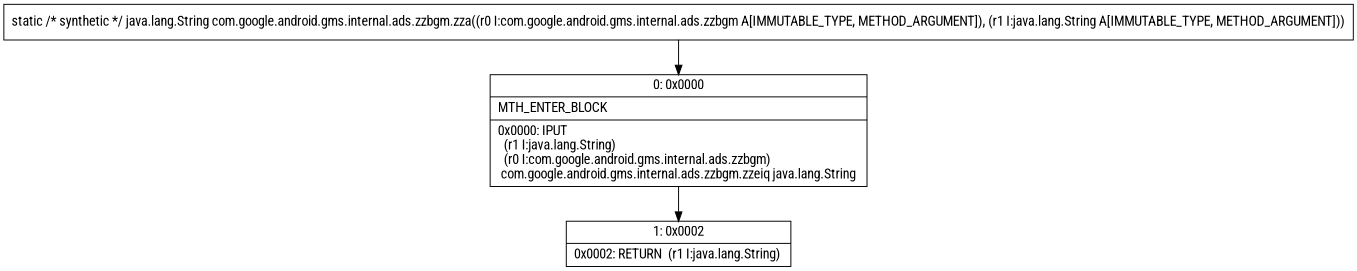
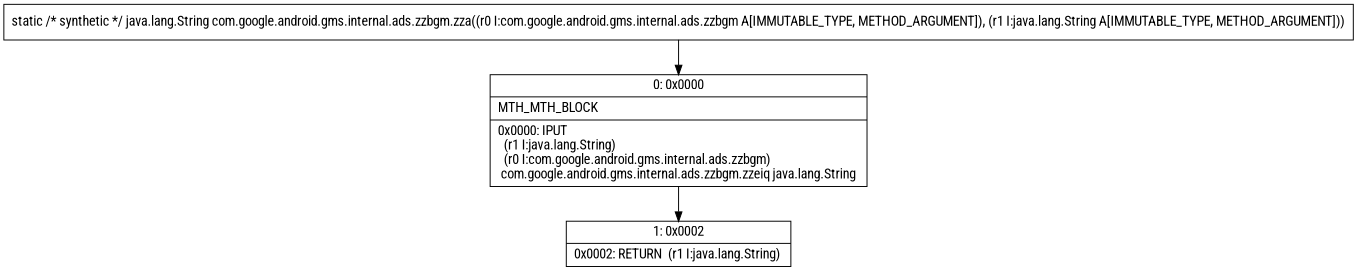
(553, 108) -> (548, 108)
